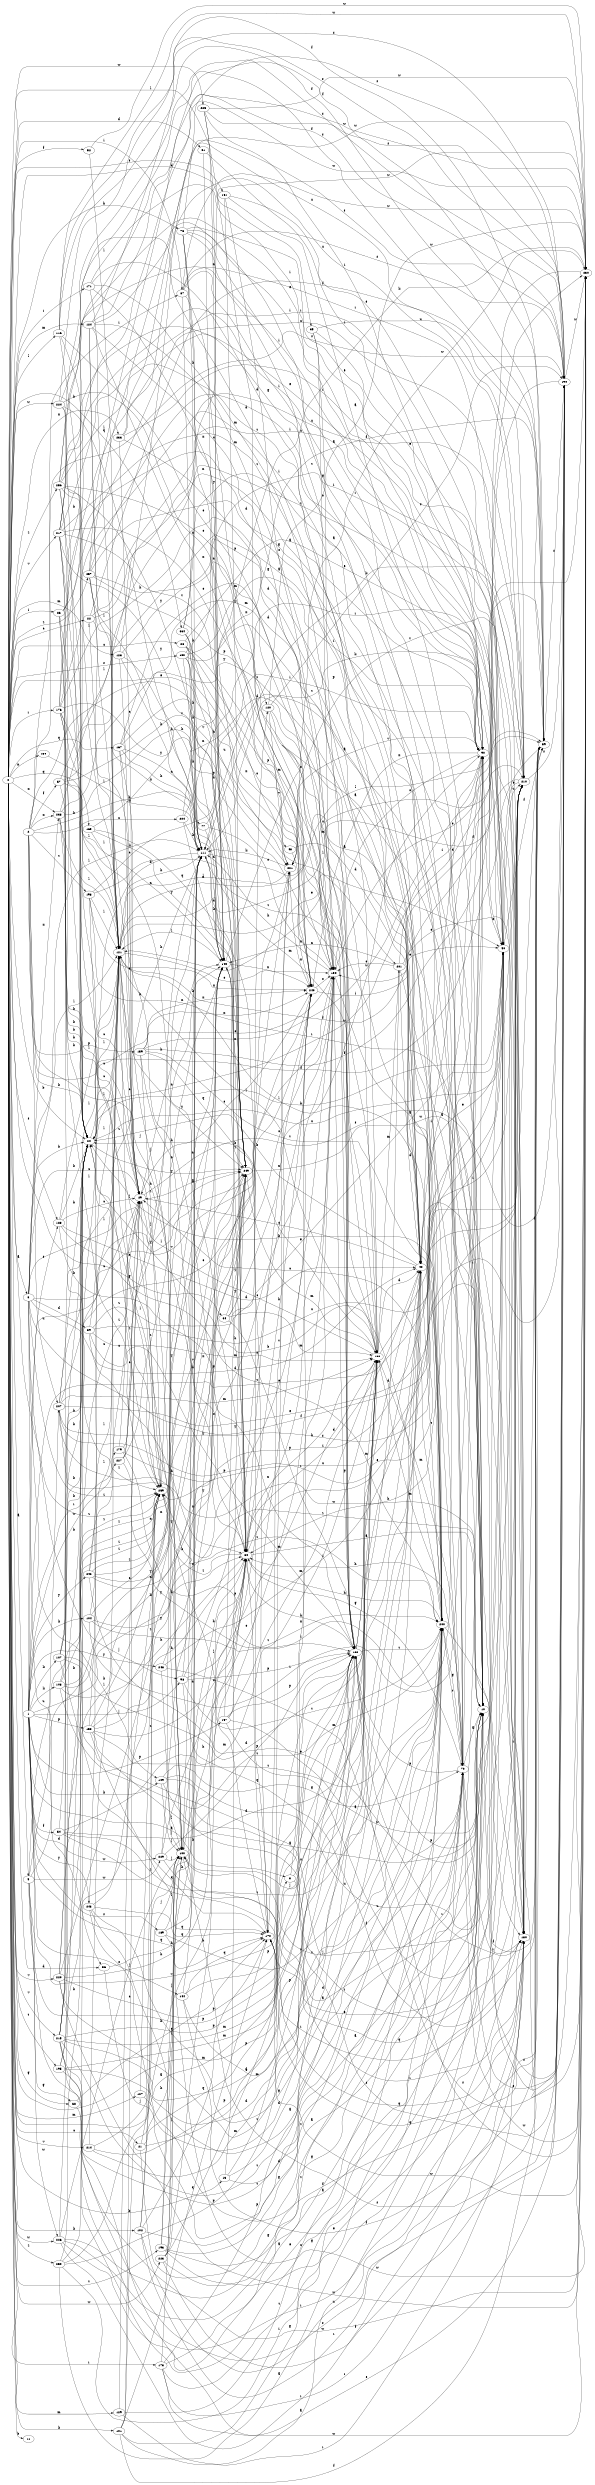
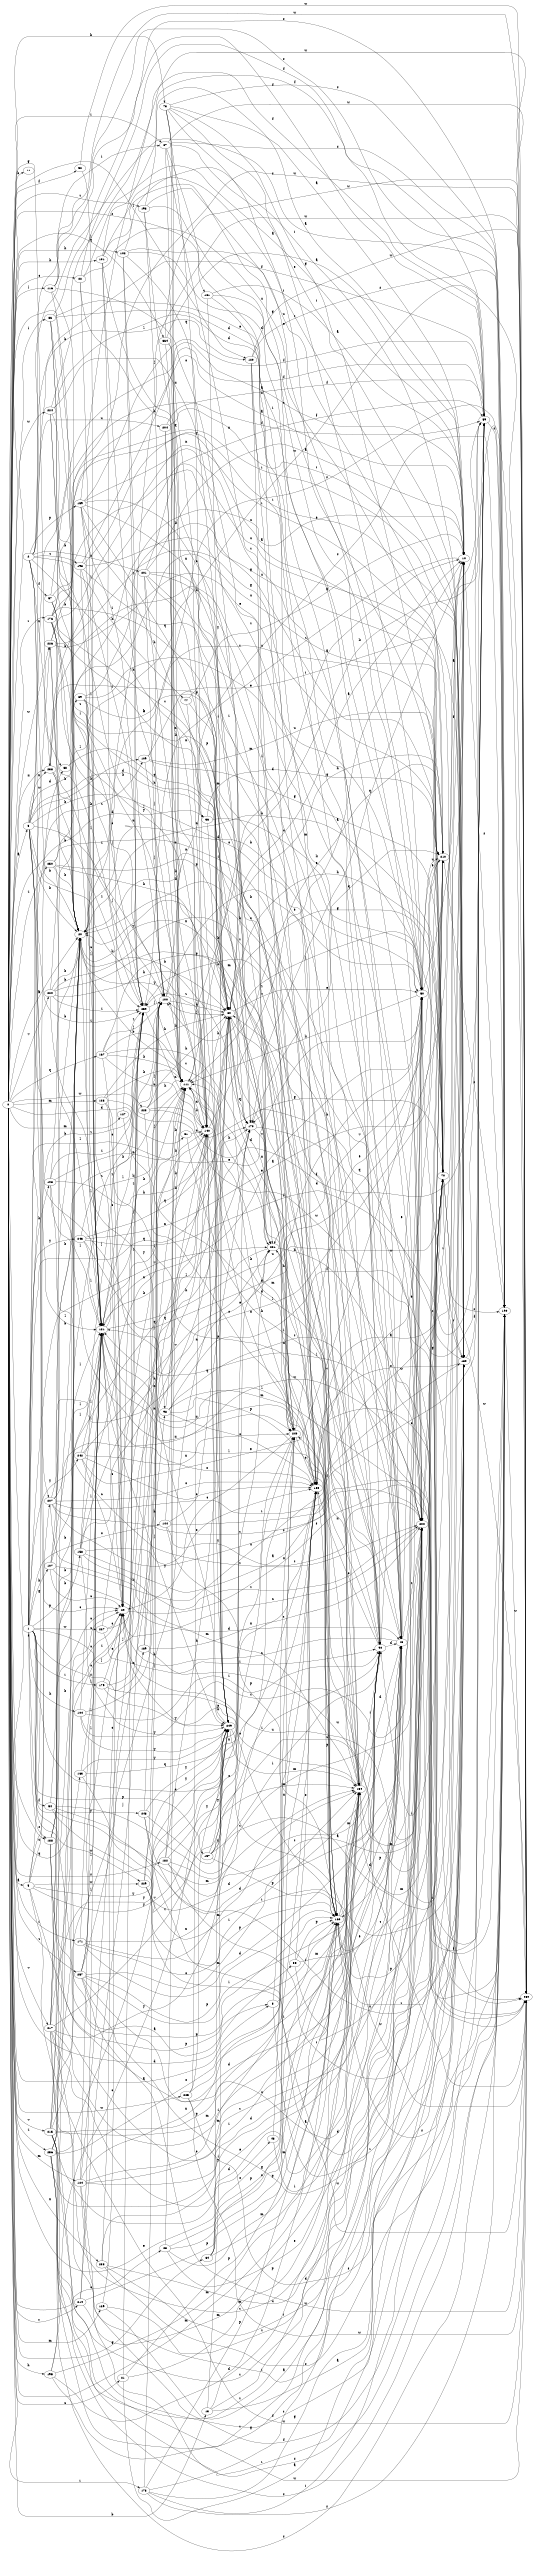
none -> (90, 711)
(44, 754) -> none
none -> (323, 899)
(388, 1163) -> (306, 1134)
none -> (453, 1926)
(29, 2015) -> (29, 2366)
